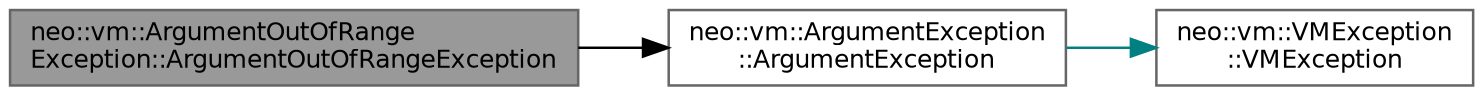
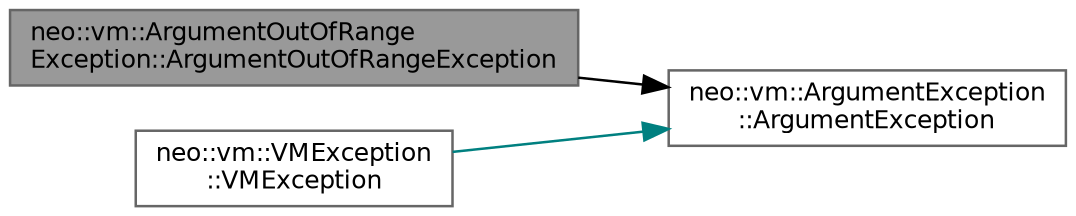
(1098, 48) -> (548, 142)
